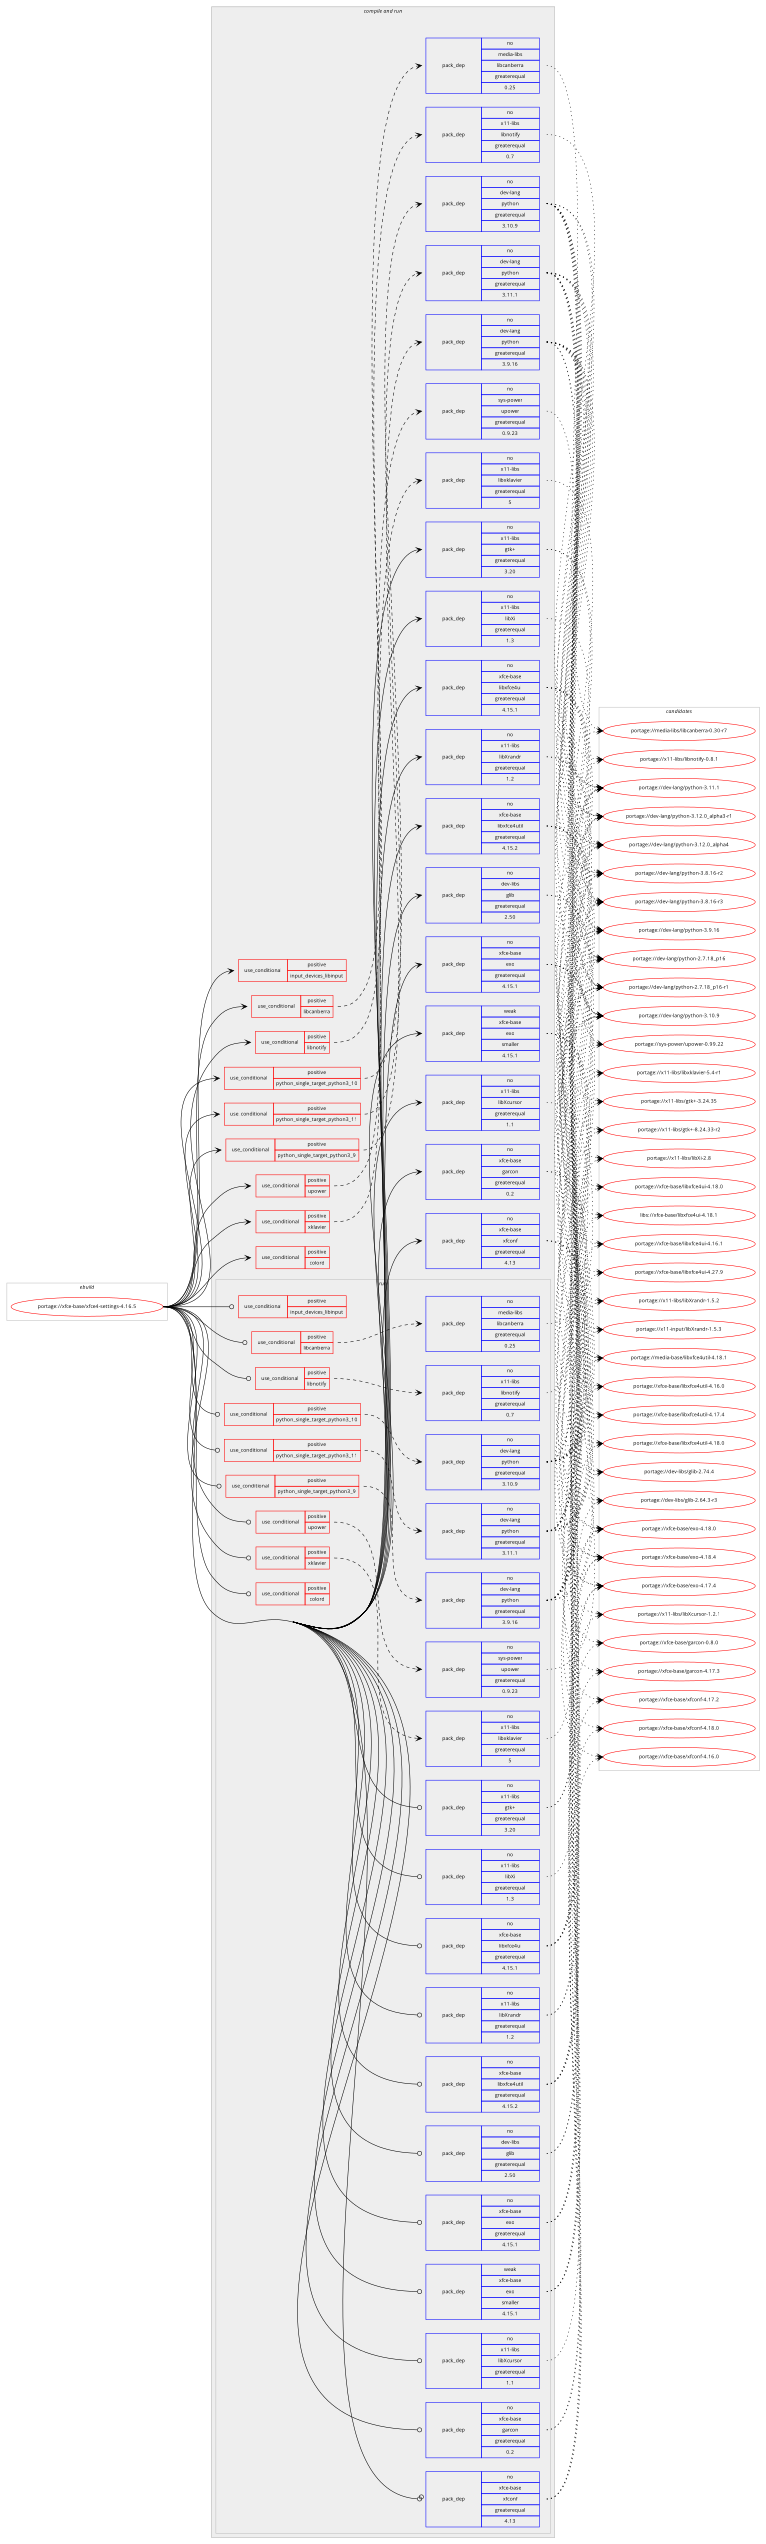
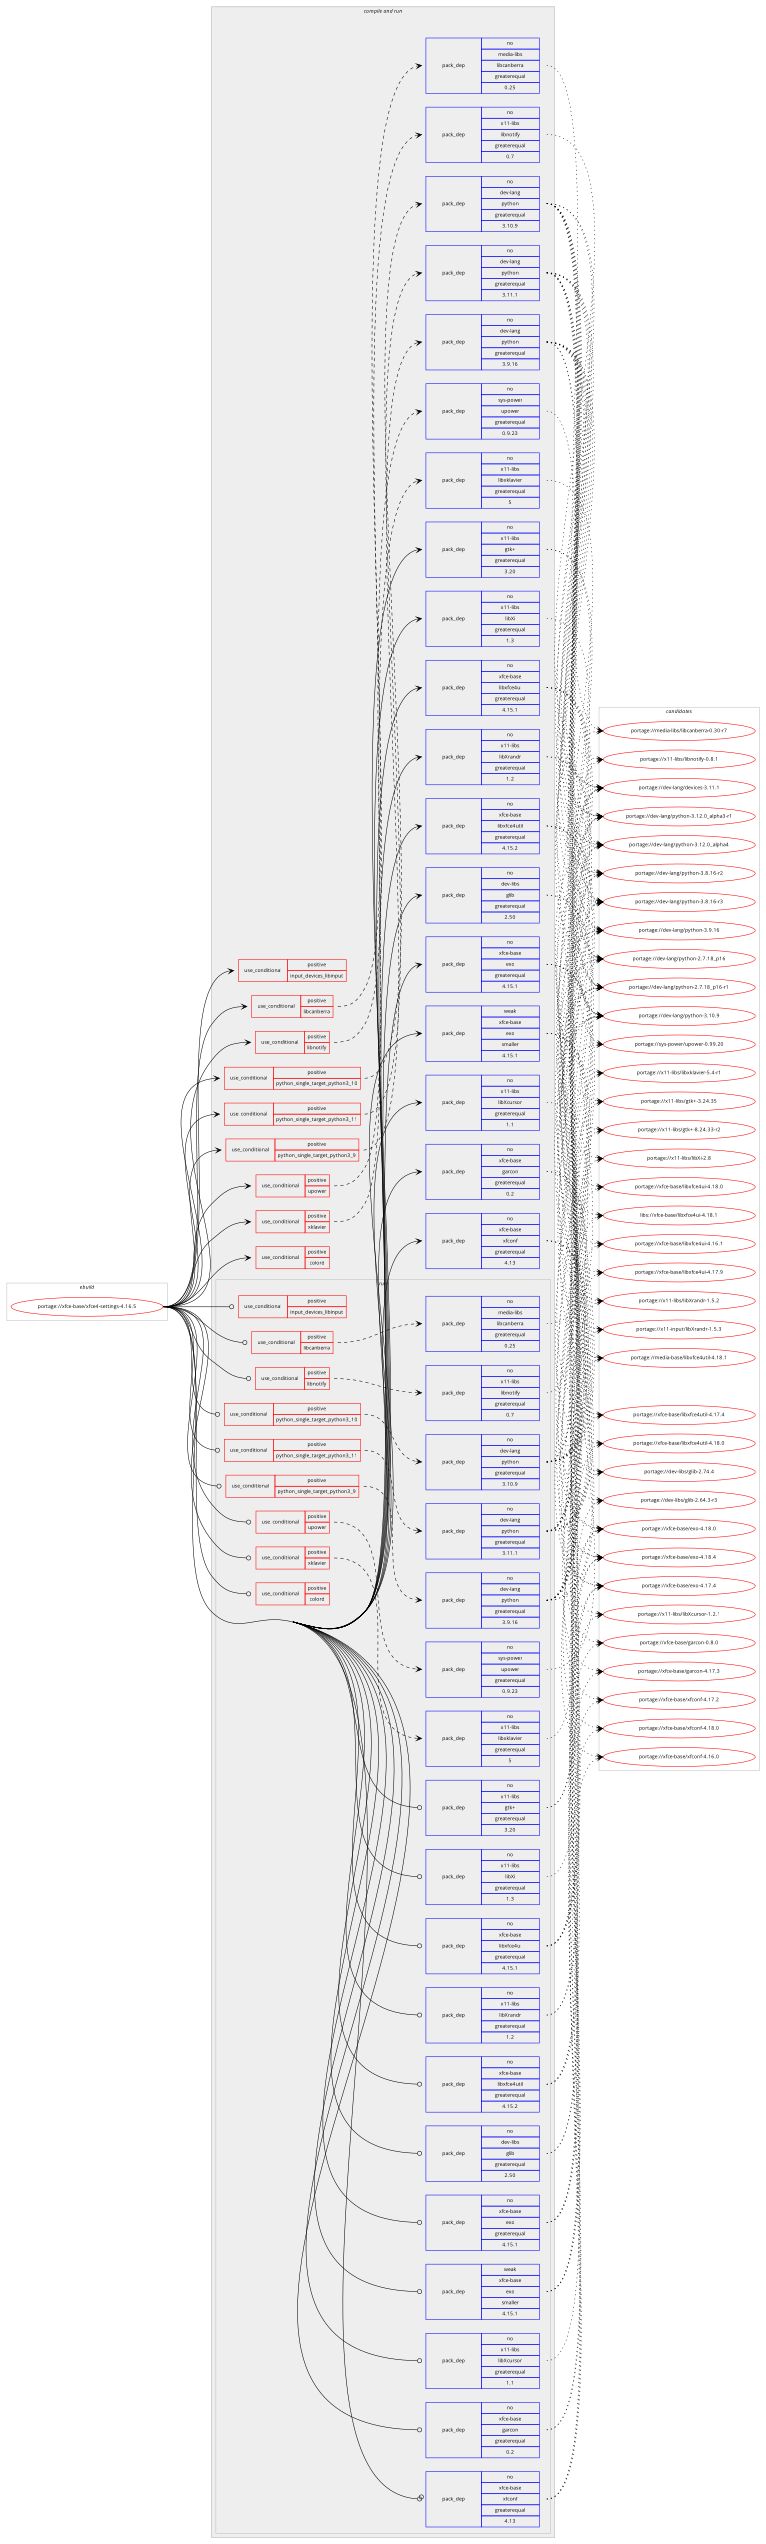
(679, 788) -> (679, 788)
(679, 1044) -> (679, 1044)
(679, 1272) -> (679, 1272)
(679, 1386) -> none
